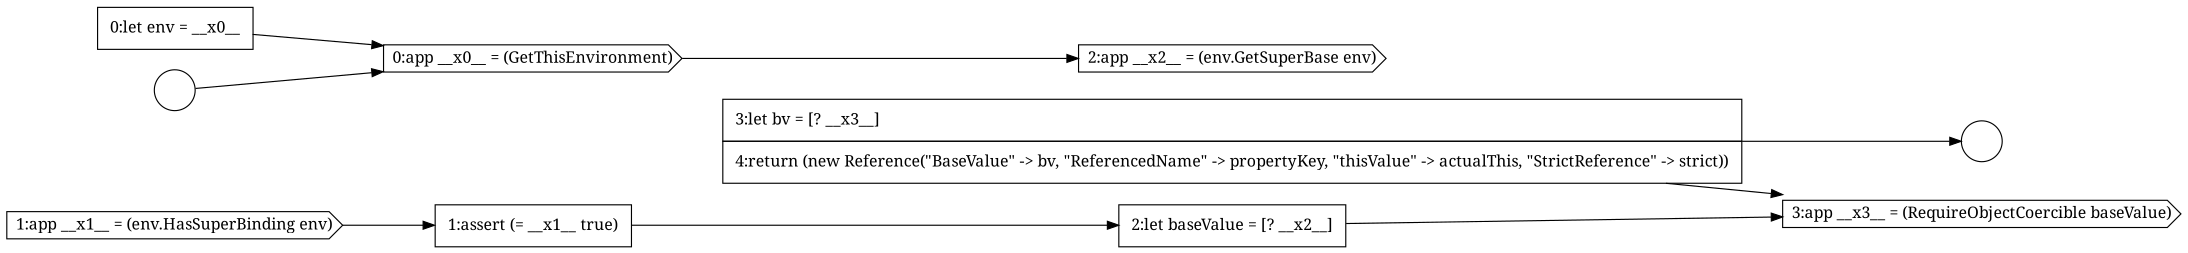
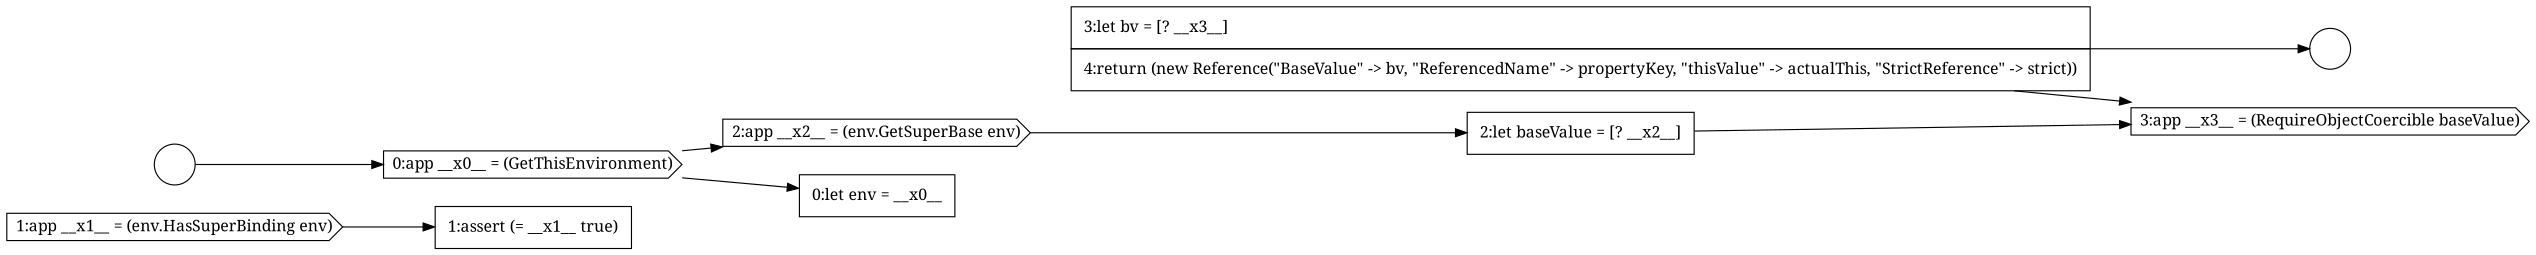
(312, 40) -> (735, 183)
(869, 225) -> (1243, 133)
